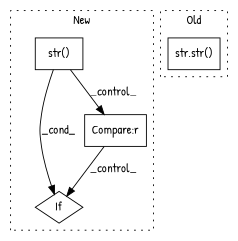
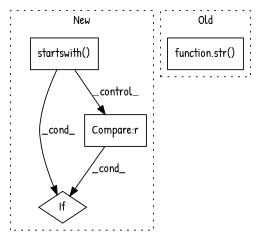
(59, 54) -> (64, 54)
(194, 54) -> (205, 54)
(114, 169) -> (109, 169)
